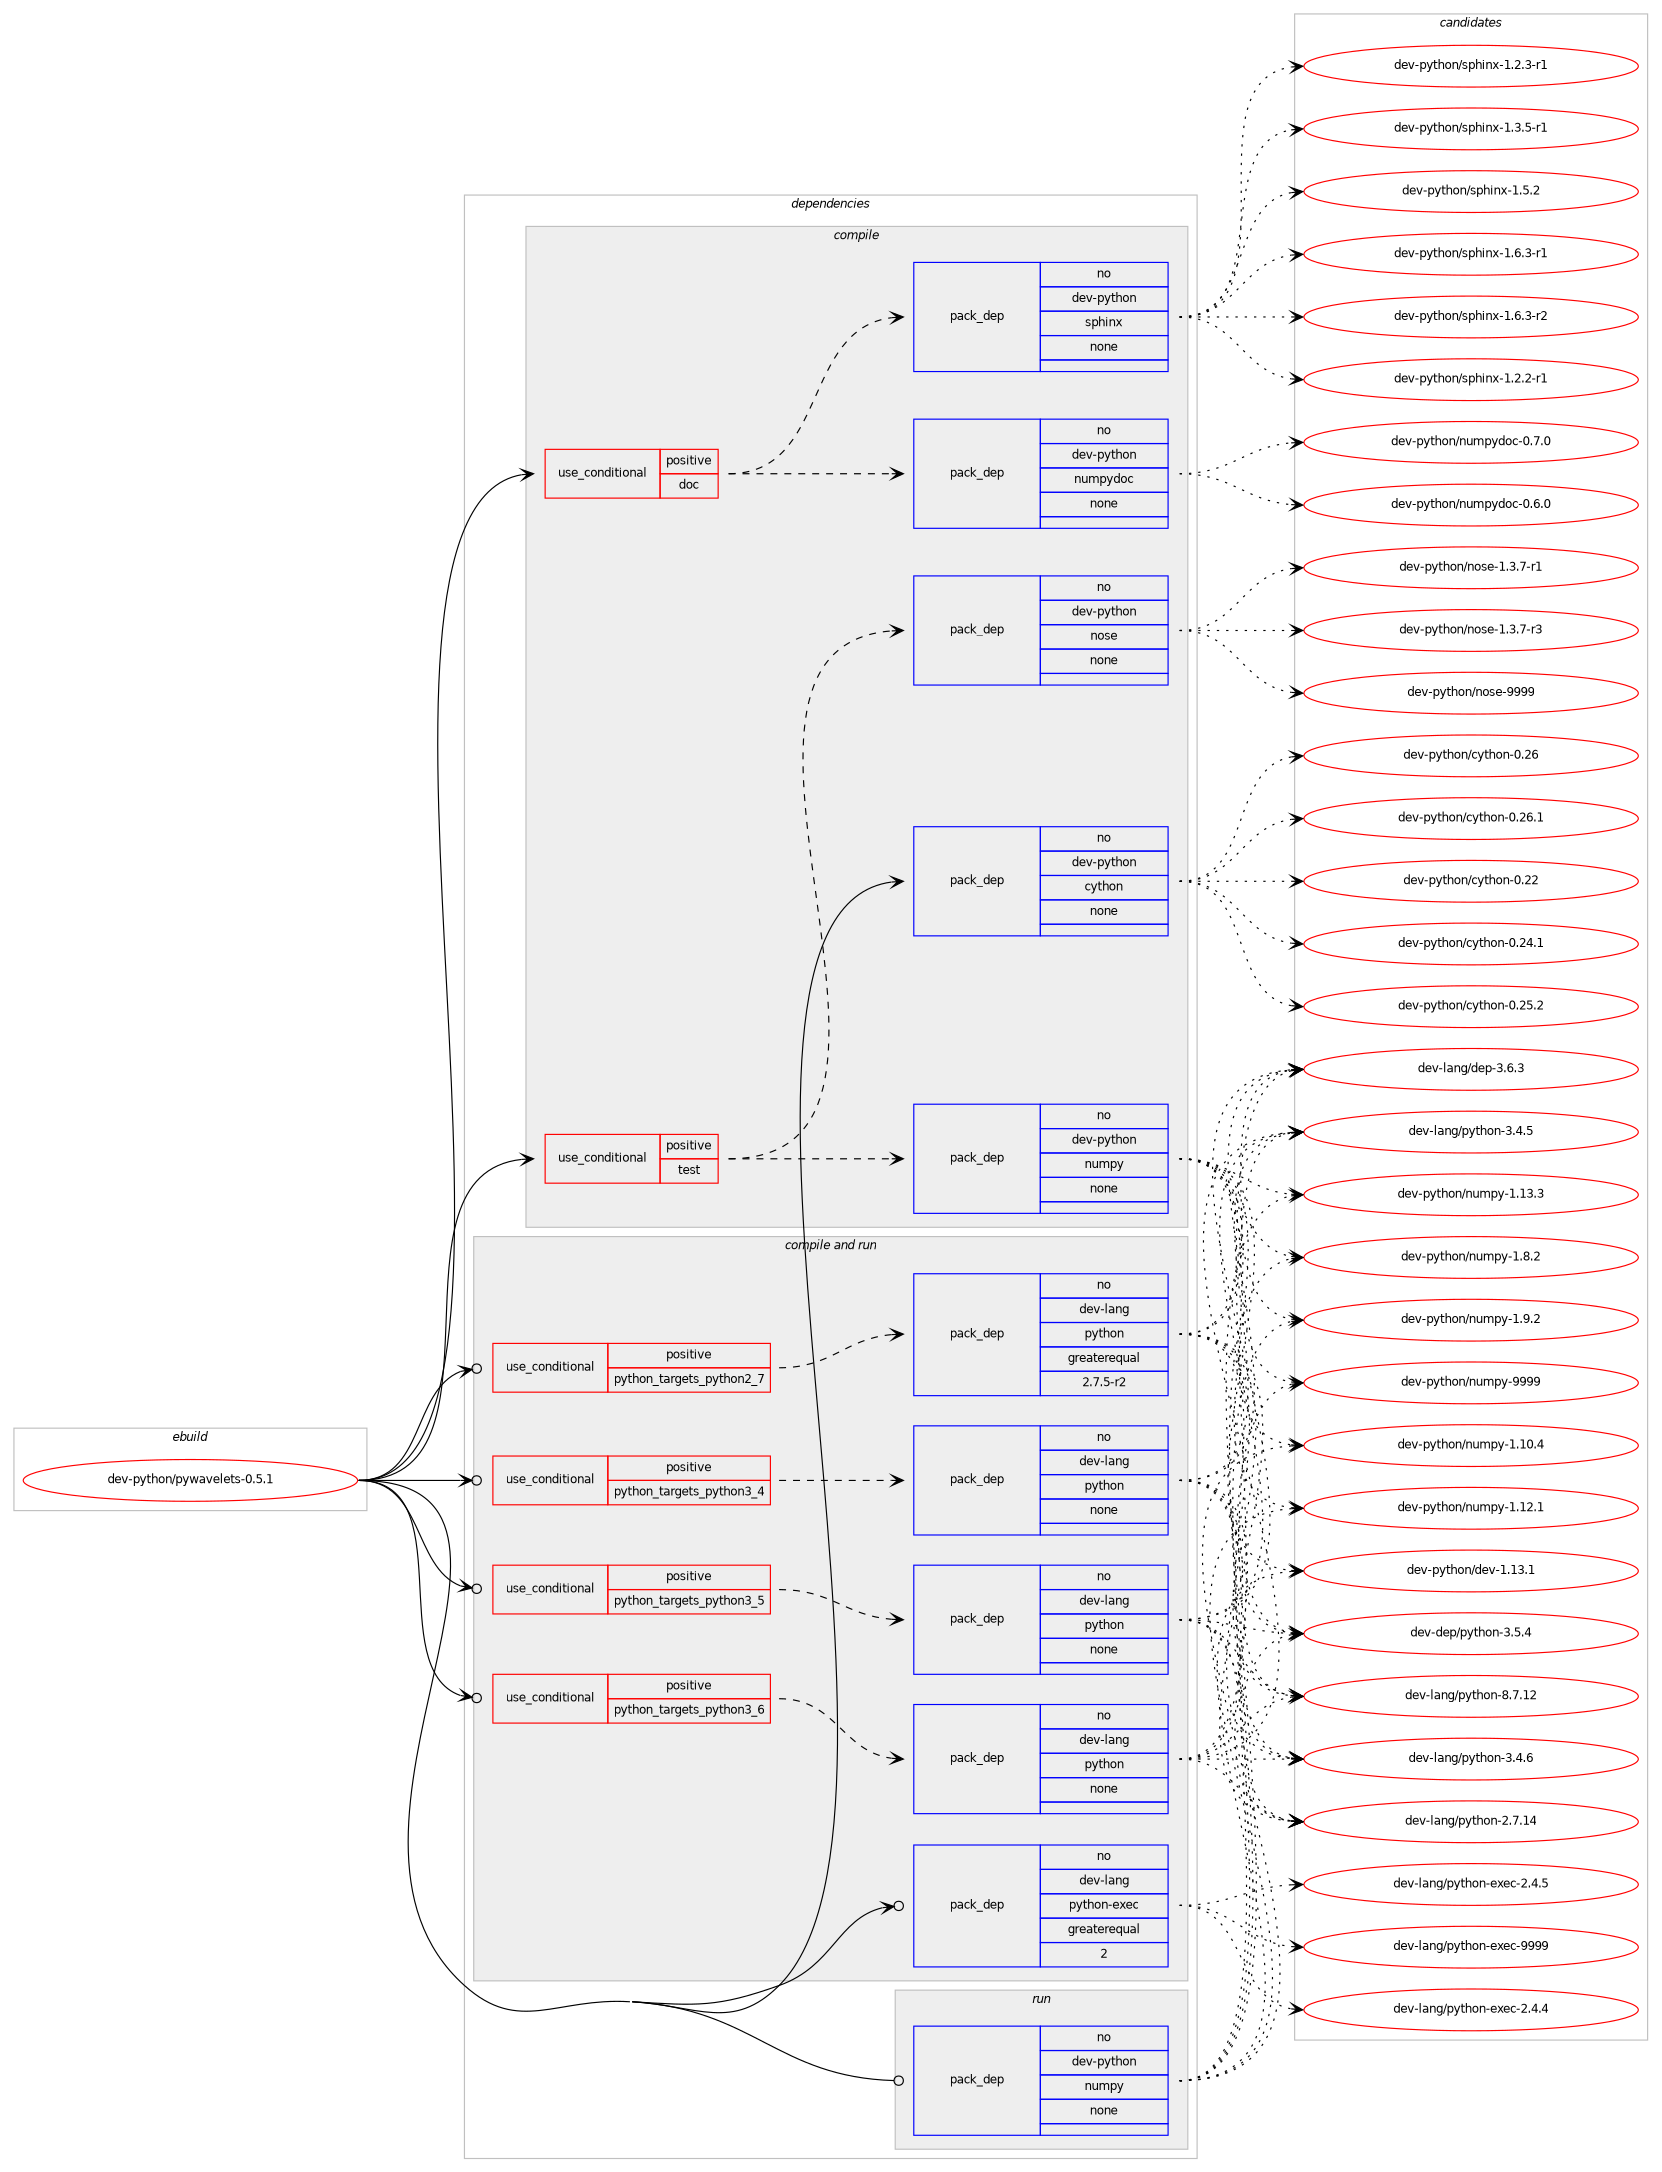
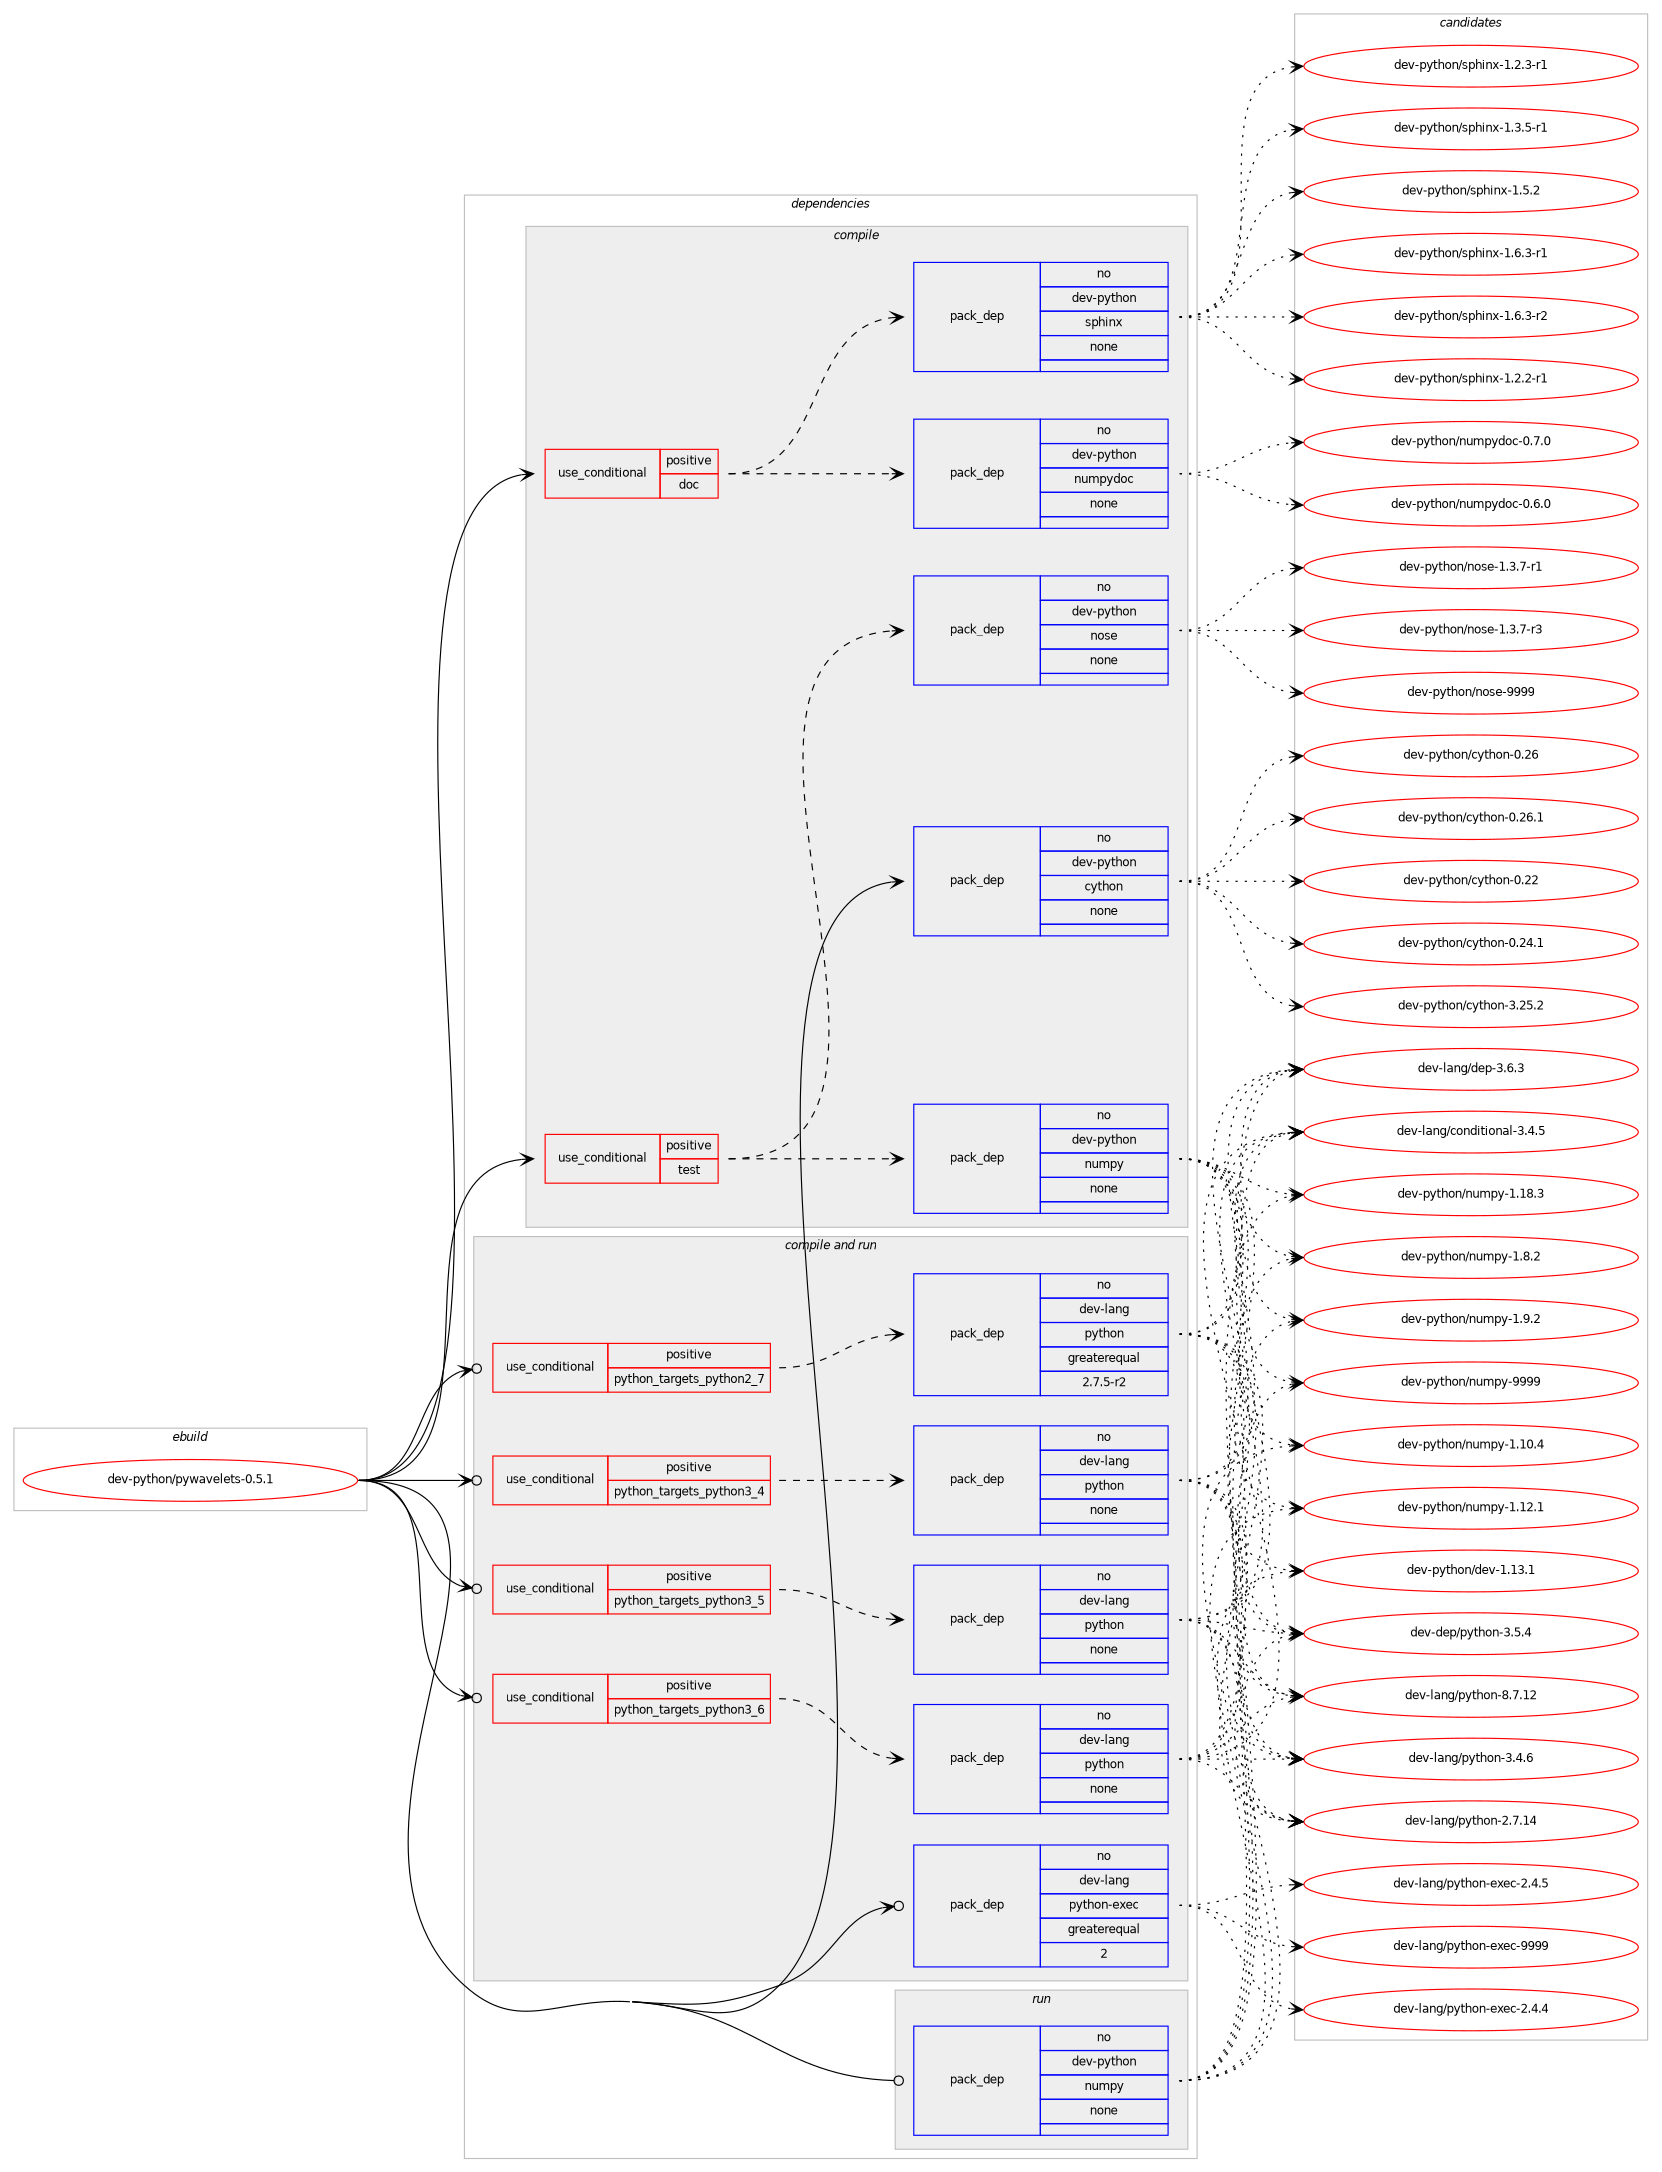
(1471, 1007) -> (1471, 1007)
(1471, 1132) -> (1471, 1132)
(1471, 1195) -> (1471, 1195)
